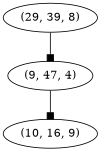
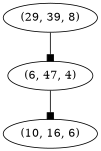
(50, 76) -> (50, 76)
(50, 134) -> (50, 134)
